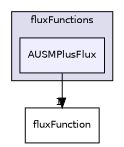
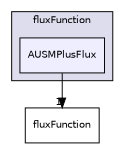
(62, 21) -> (62, 21)
